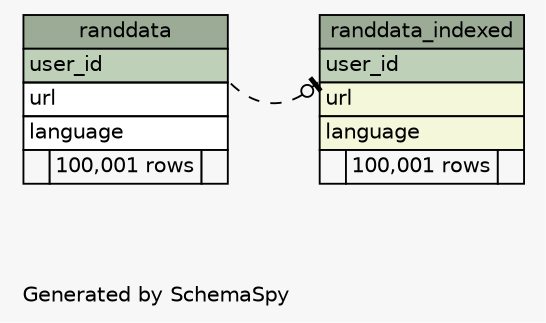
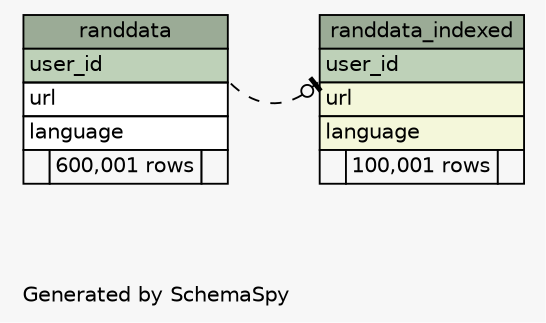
(126, 166) -> (126, 166)
